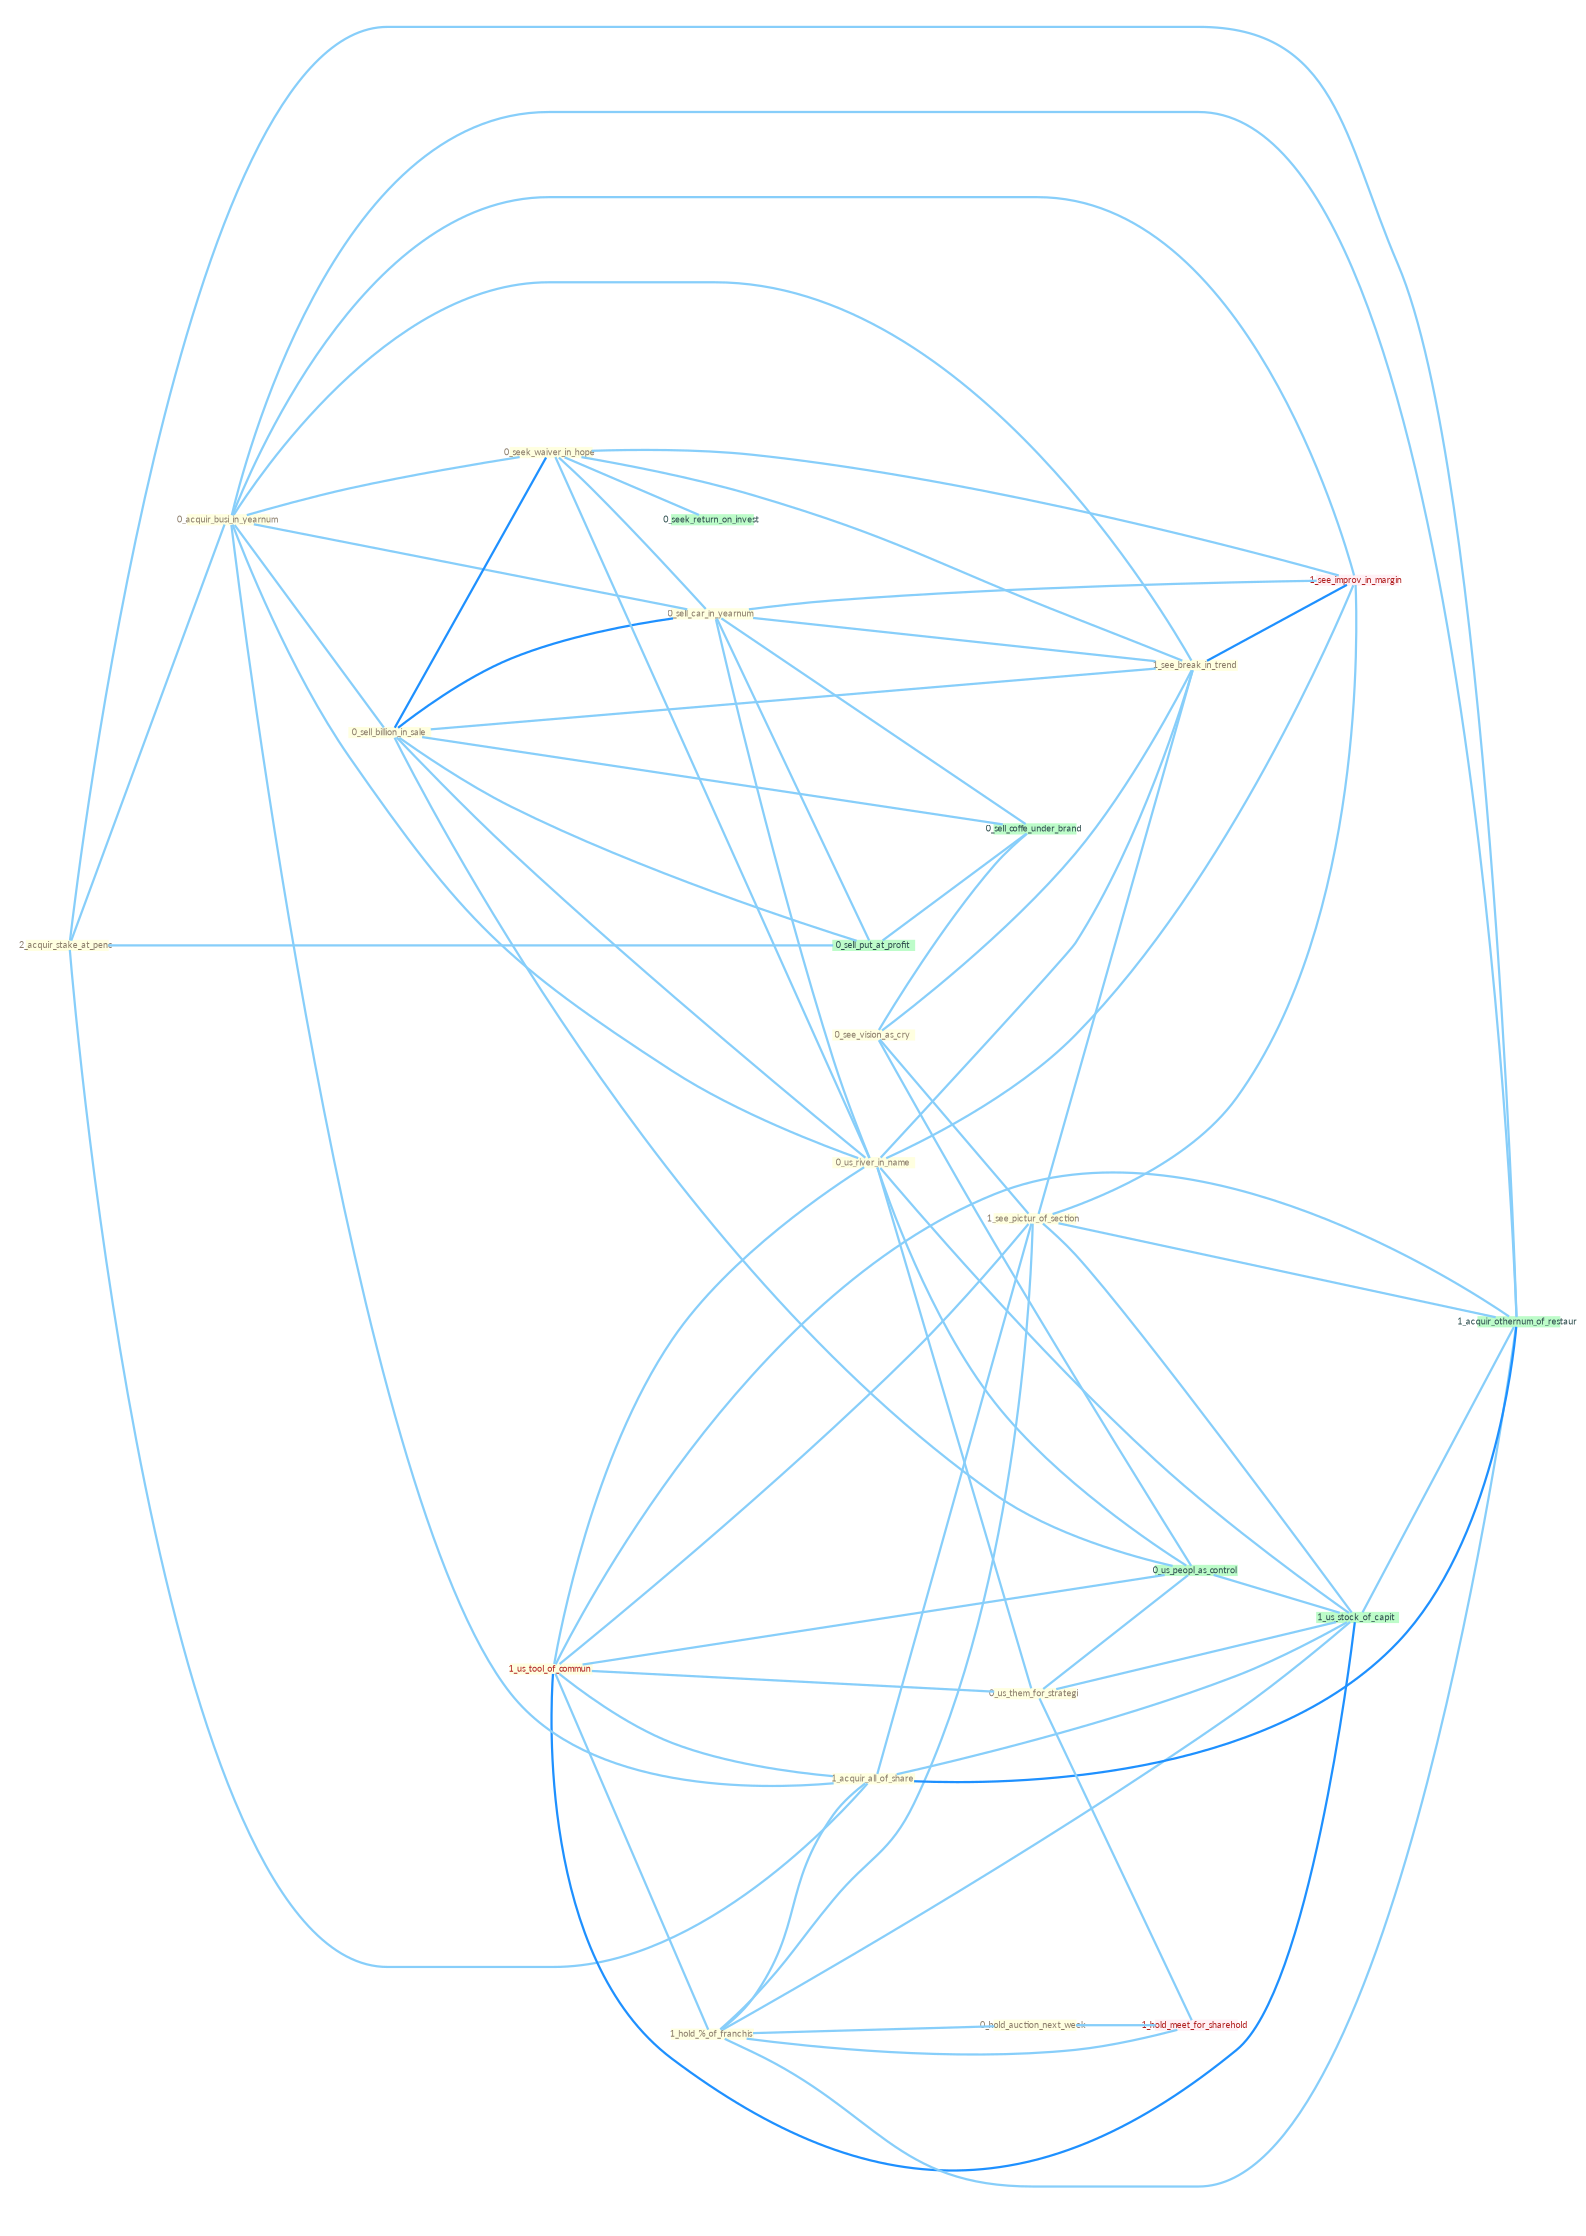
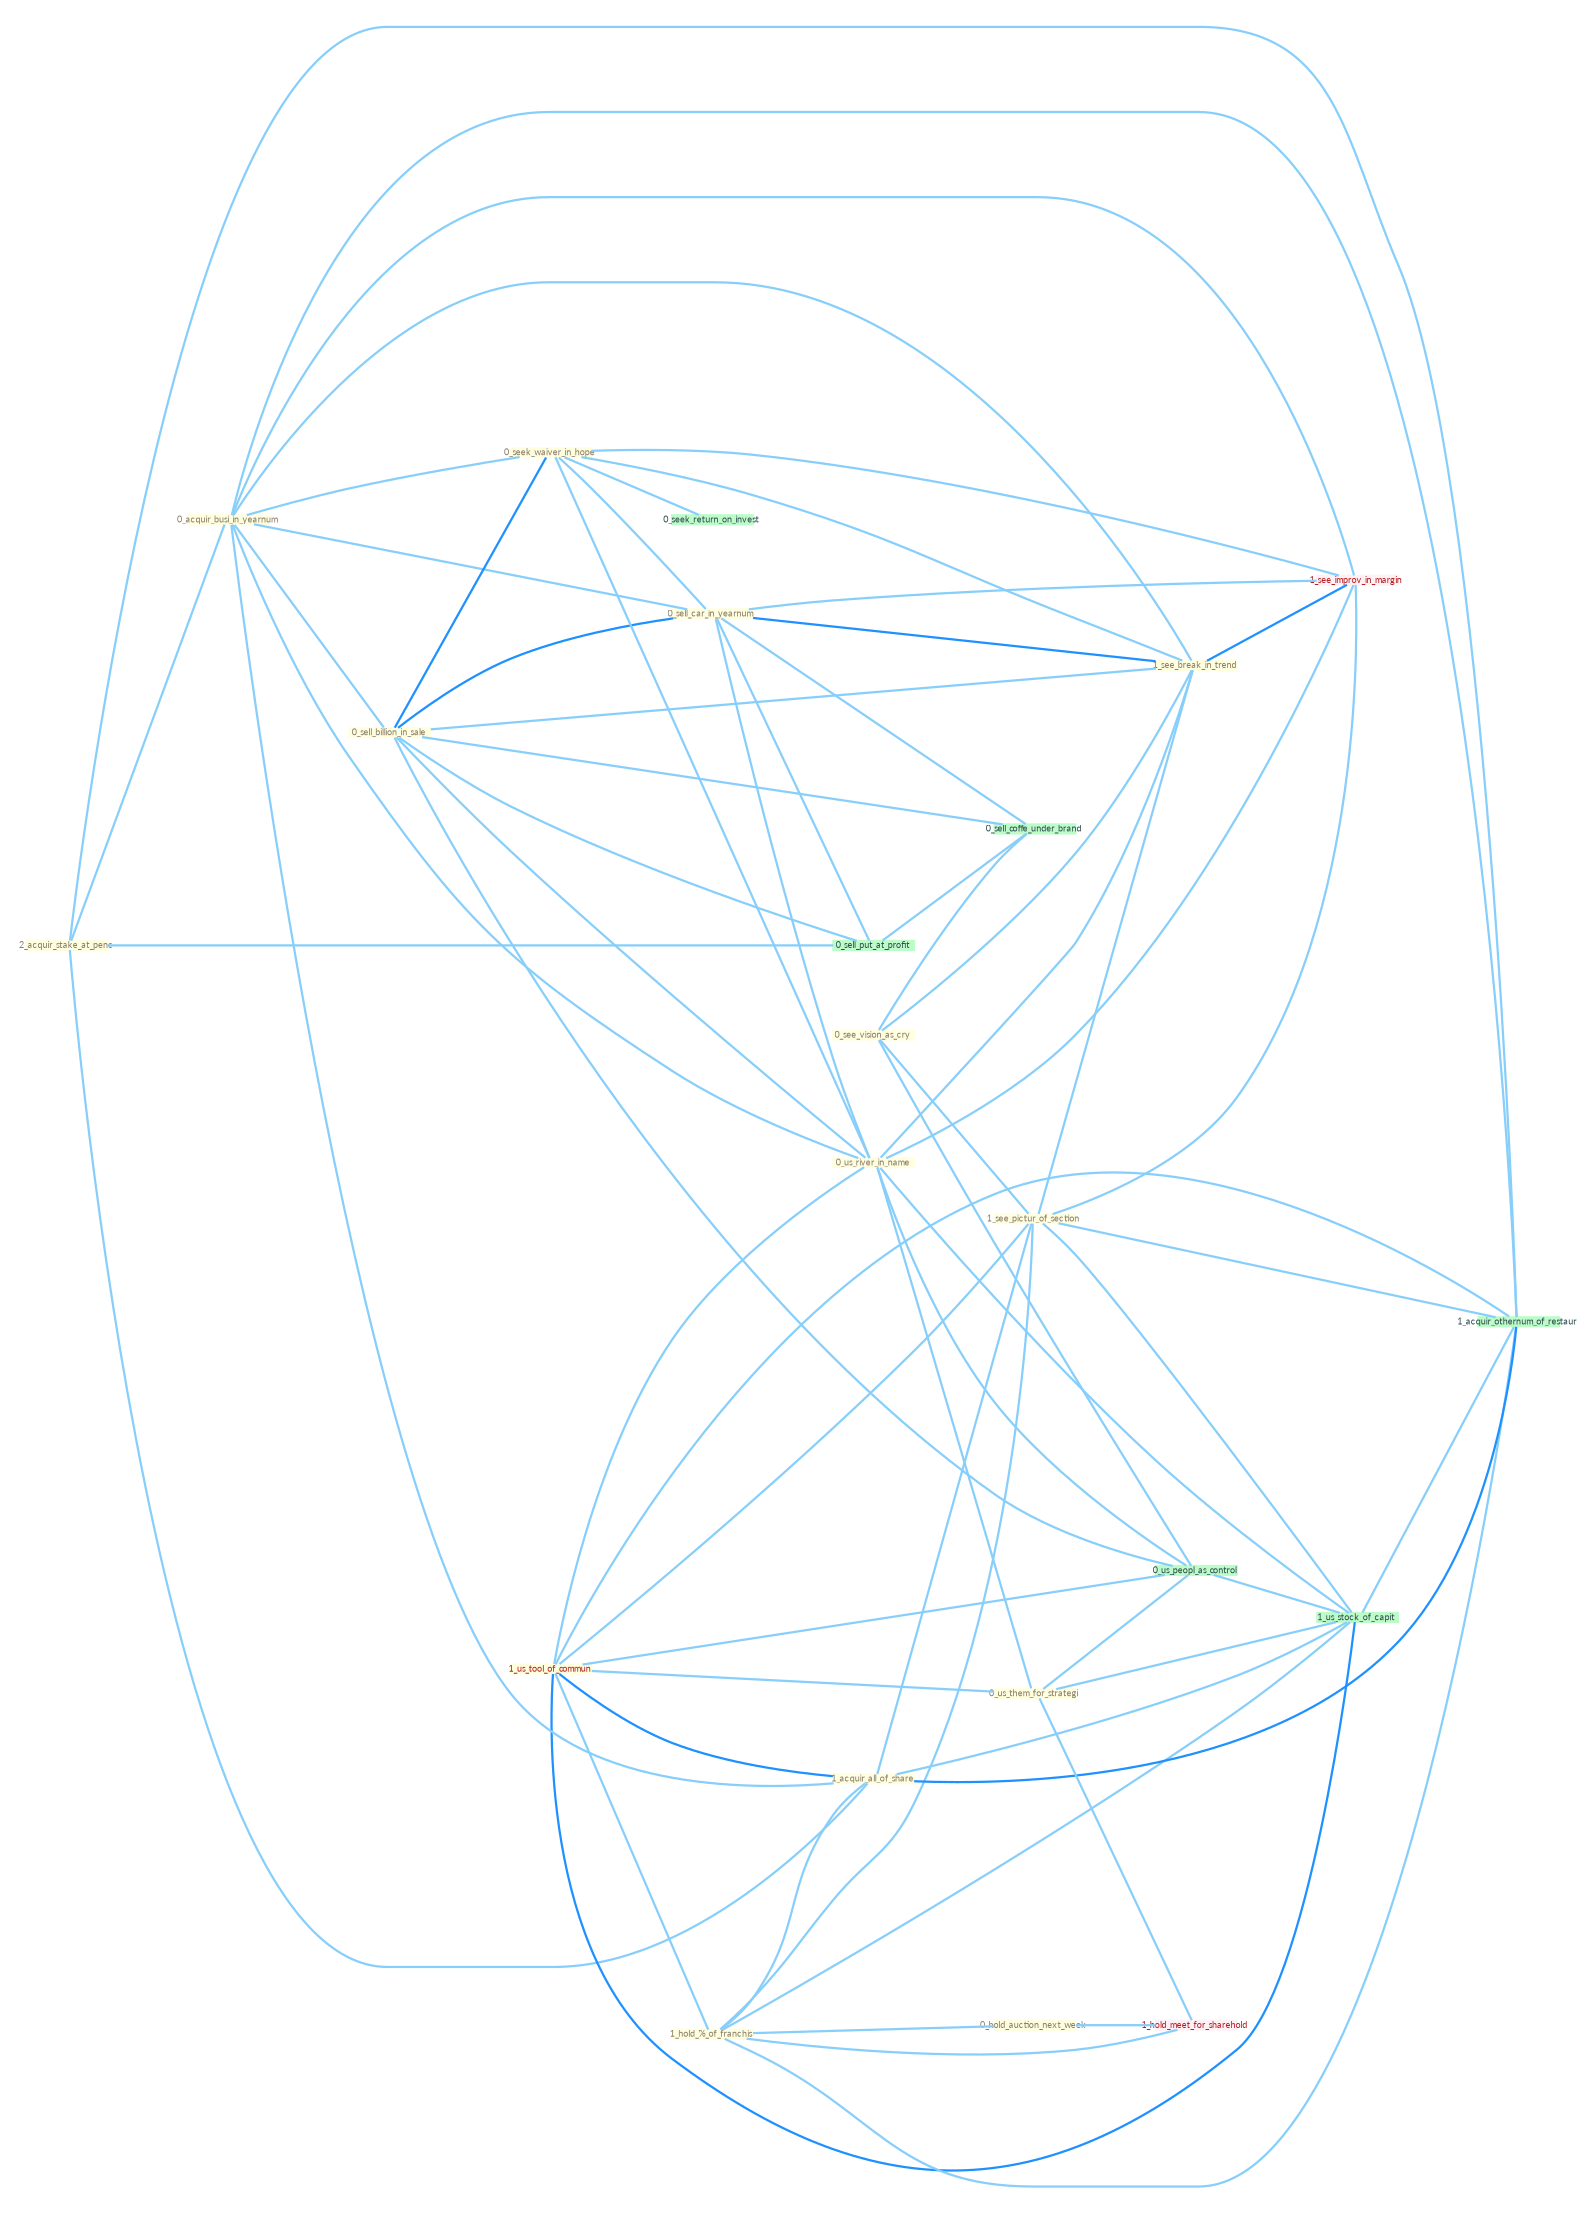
(954, 640) -> (954, 640)
(687, 1748) -> (687, 1748)
